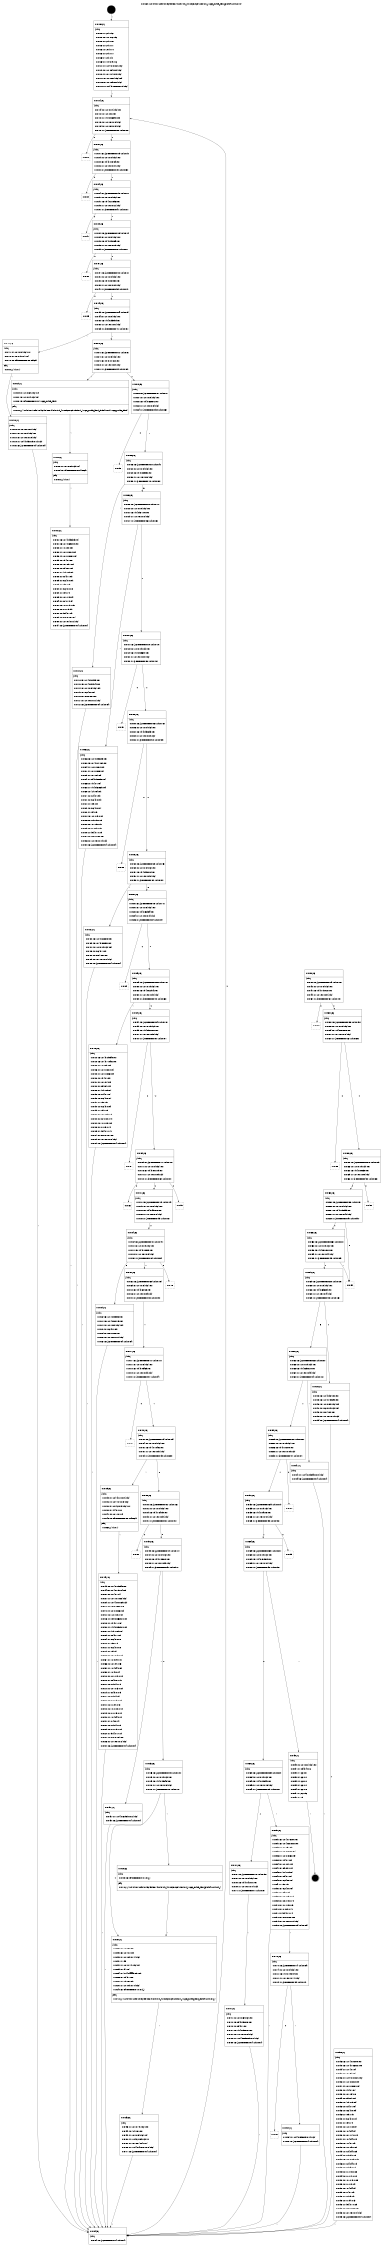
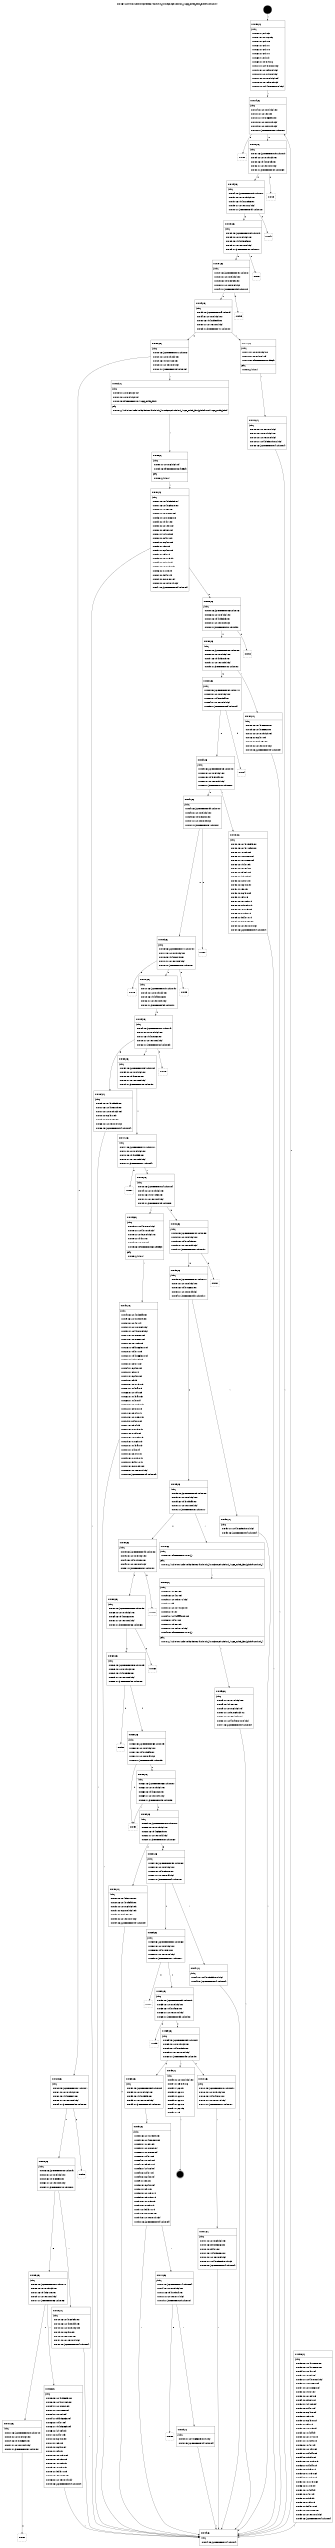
(144, 687) -> (199, 582)
(256, 1827) -> (198, 2067)
(110, 1849) -> (164, 1526)
